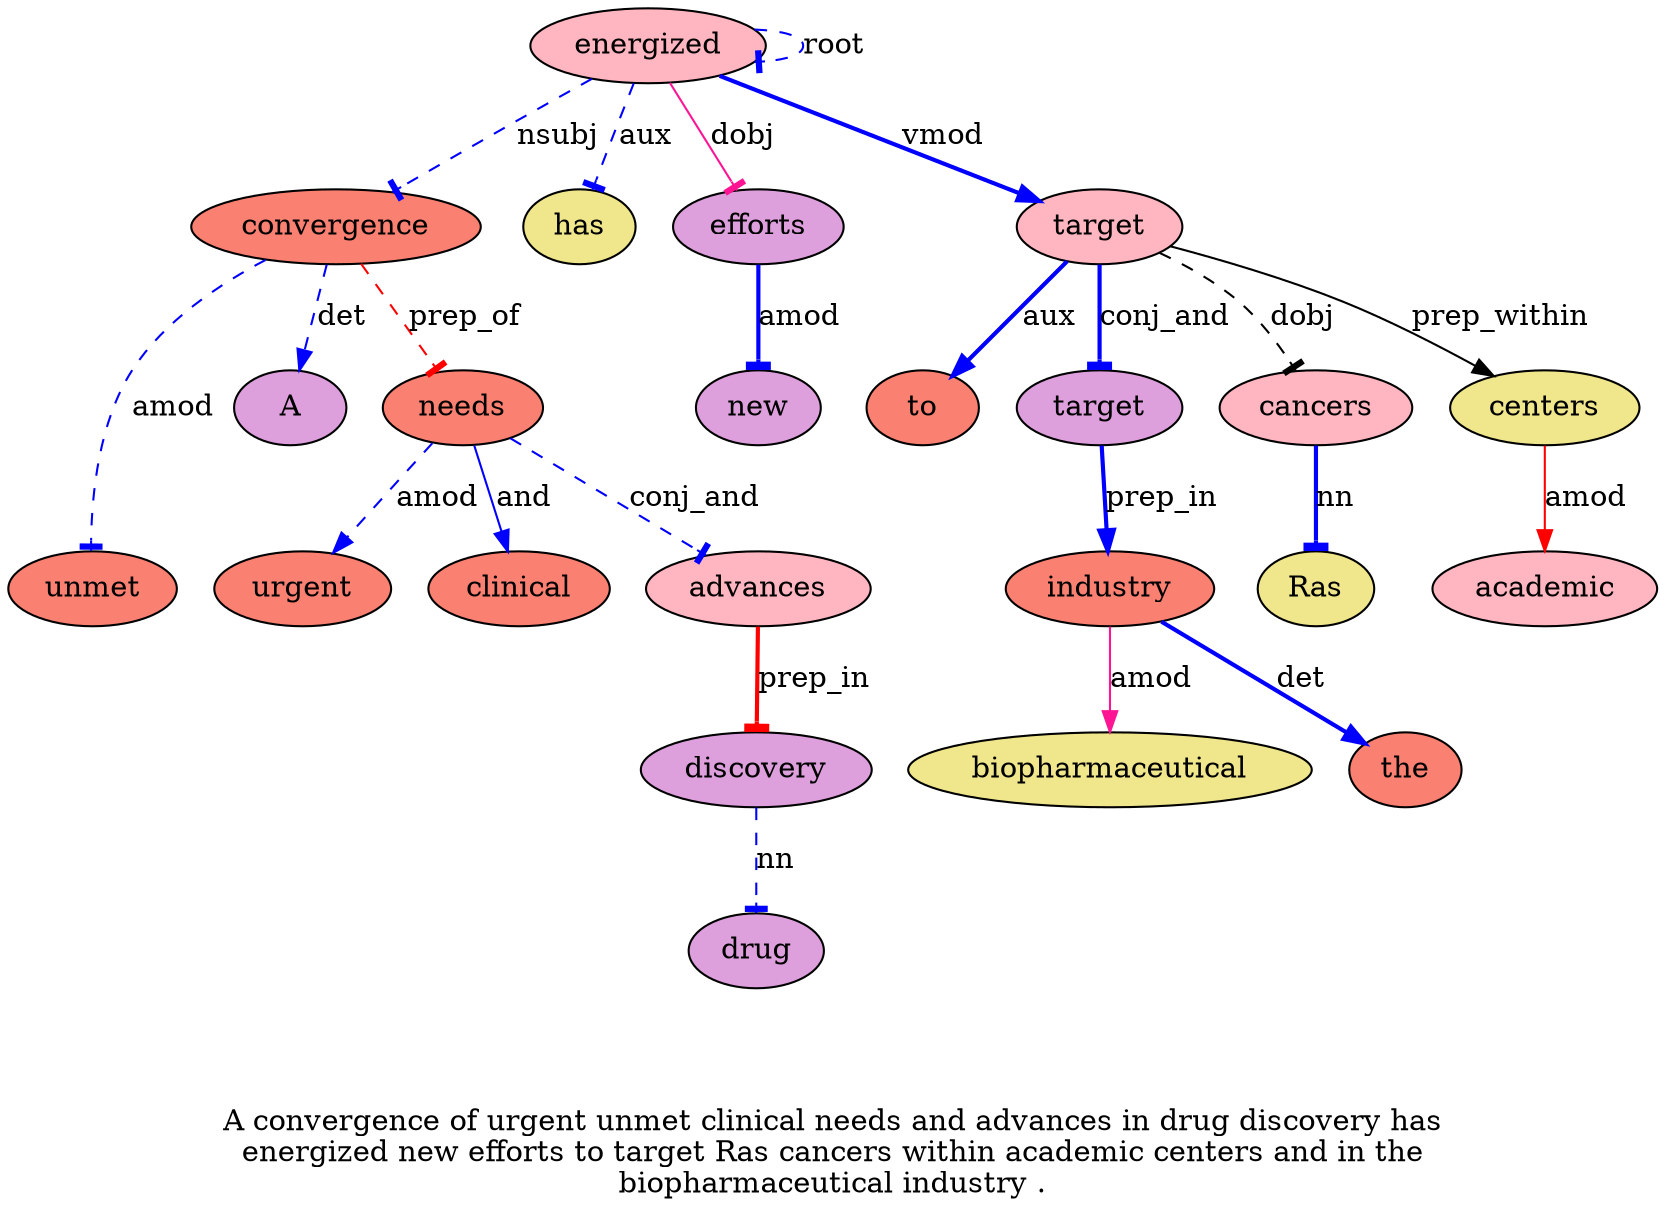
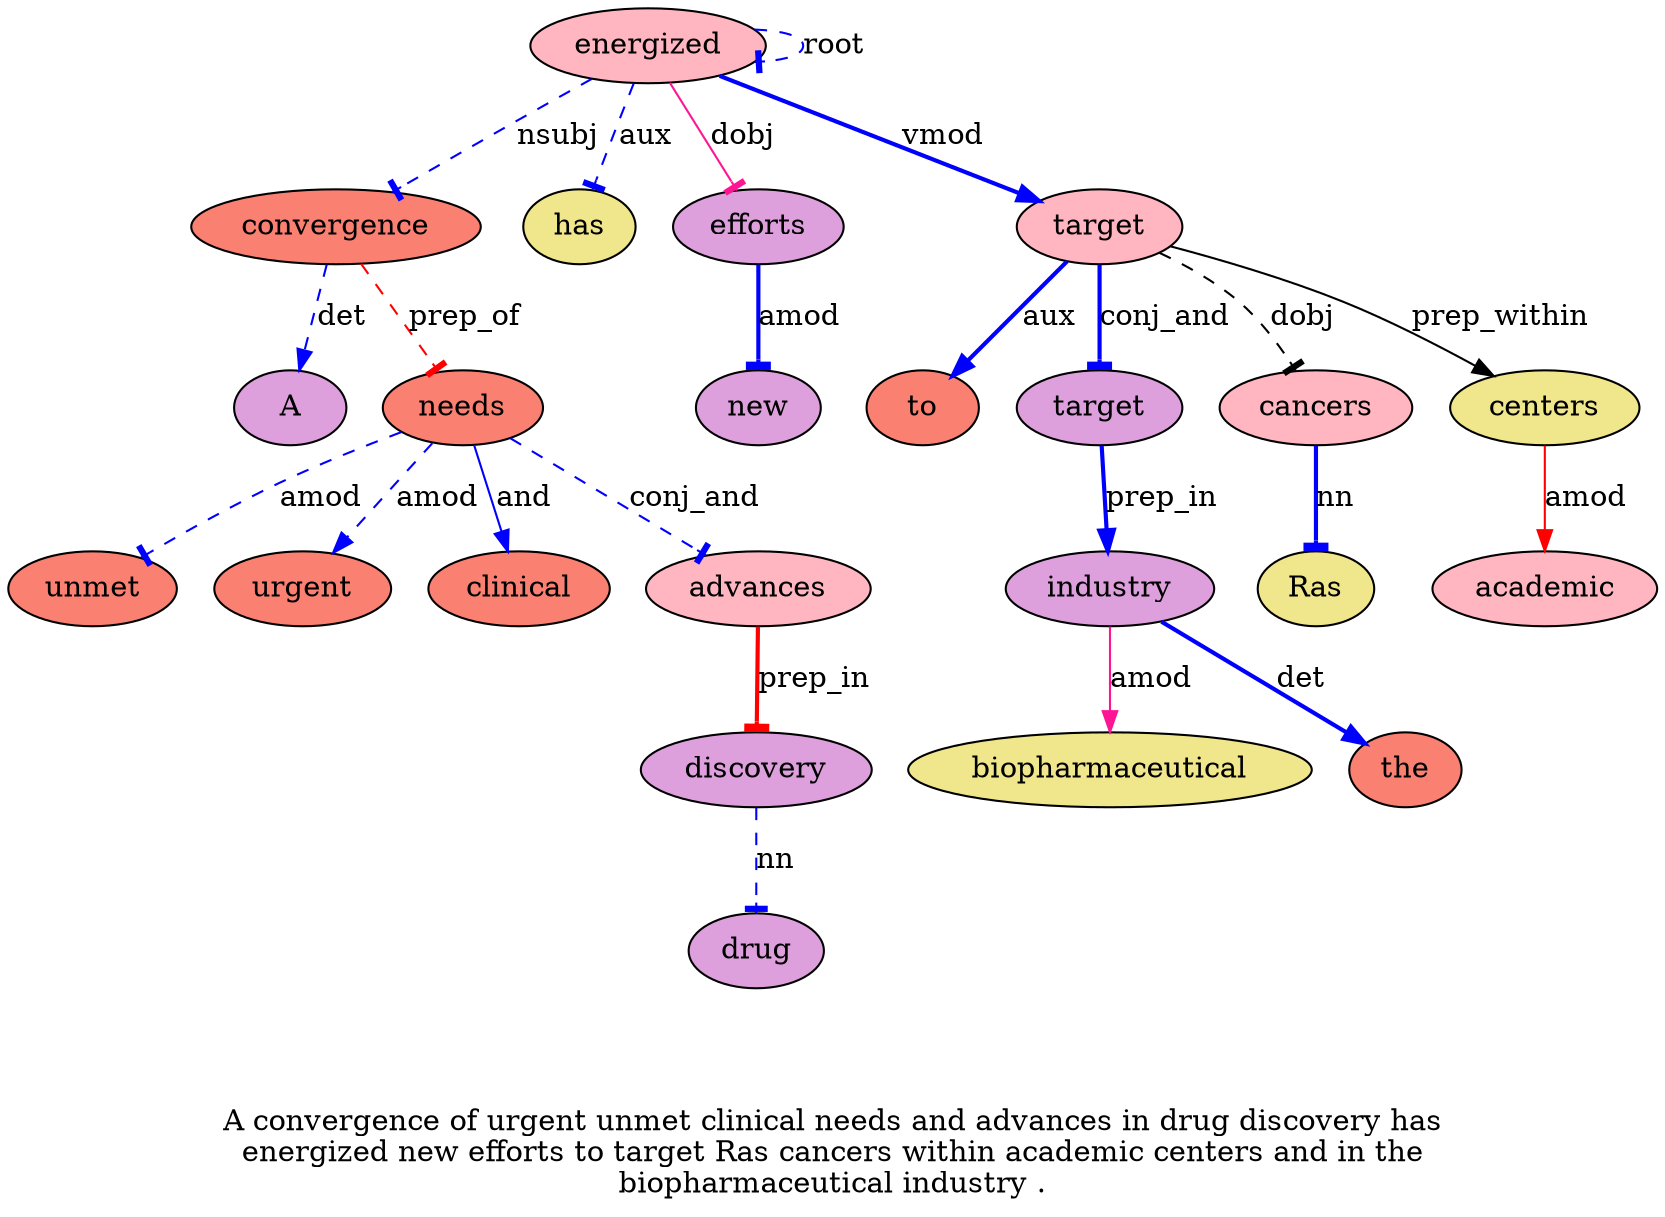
(132, 371) -> (273, 486)
(1110, 589) -> (1110, 589)
